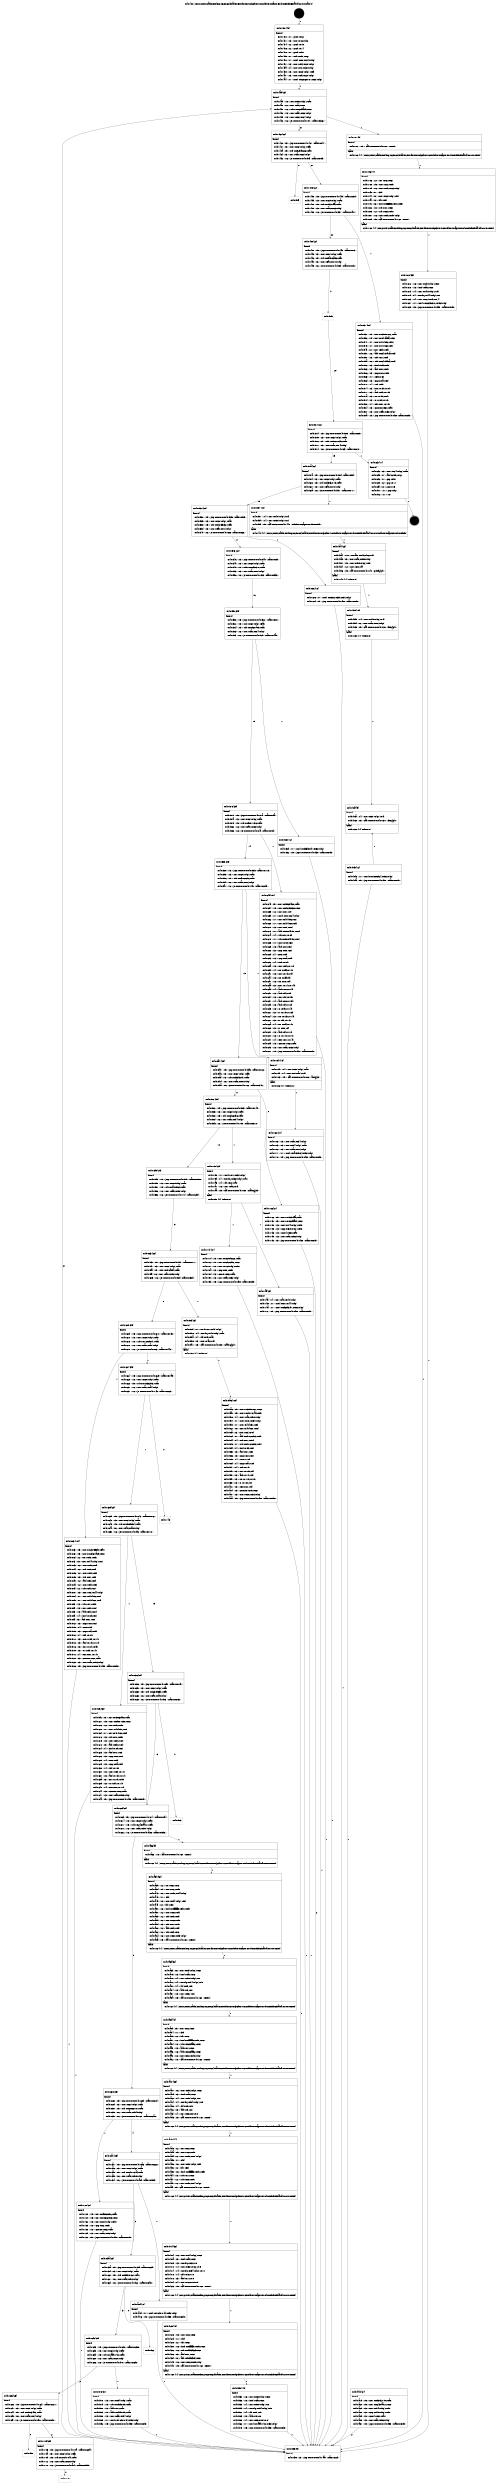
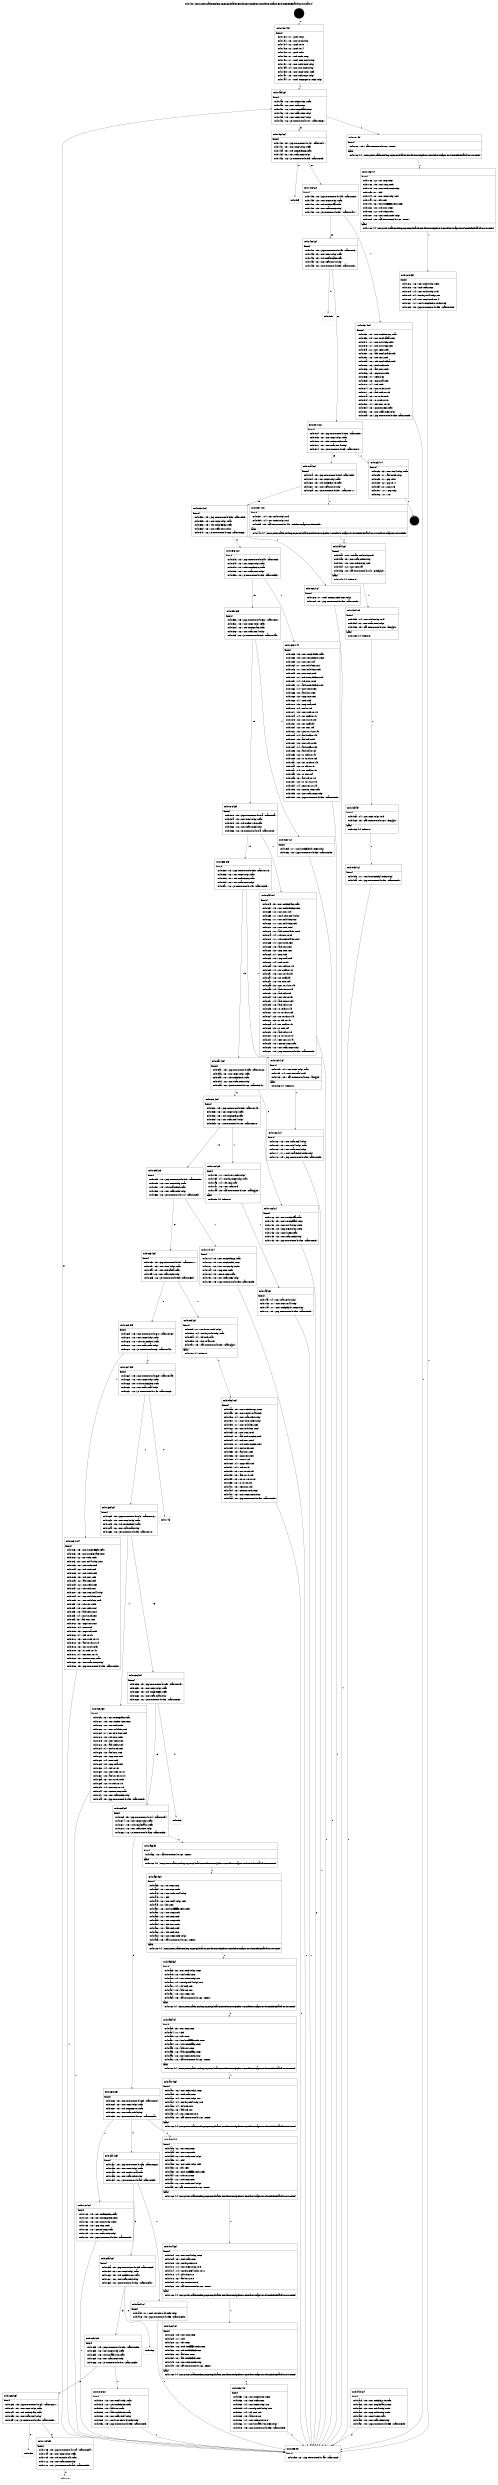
(331, 370) -> (337, 345)
none -> (312, 722)
(373, 849) -> (370, 848)
(231, 1224) -> (200, 1222)
(230, 2133) -> (159, 2128)
